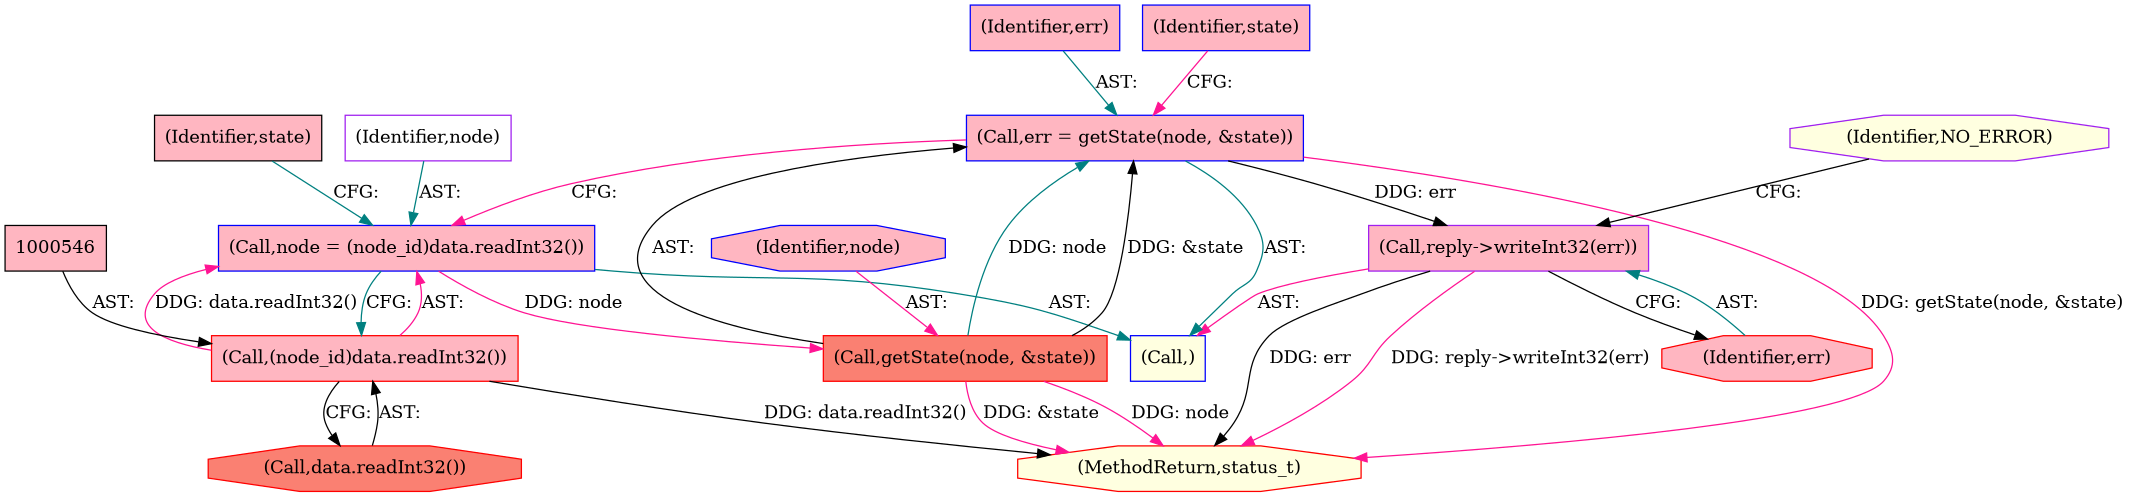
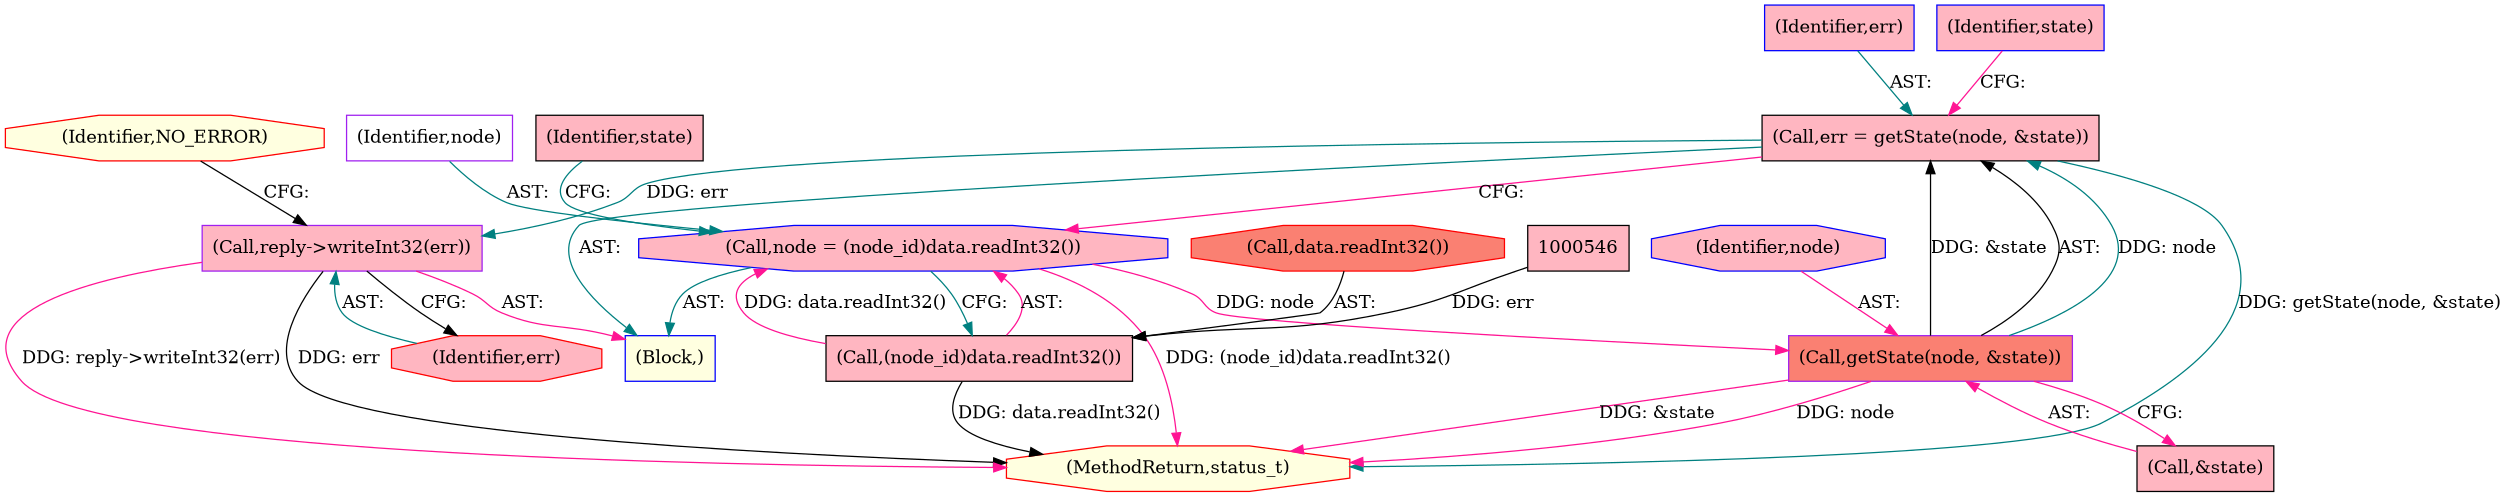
(1135, 138) -> (1931, 138)
(1949, 138) -> (165, 138)
(1332, 189) -> (1122, 150)
(407, 248) -> (903, 248)
(117, 303) -> (1493, 303)
(1869, 321) -> (1956, 447)
none -> (1137, 327)
(365, 358) -> (979, 358)
(965, 358) -> (1931, 358)
(1168, 358) -> (670, 358)
(324, 407) -> none
none -> (2205, 469)
